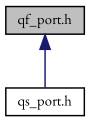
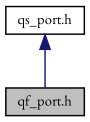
(45, 69) -> (45, 69)
